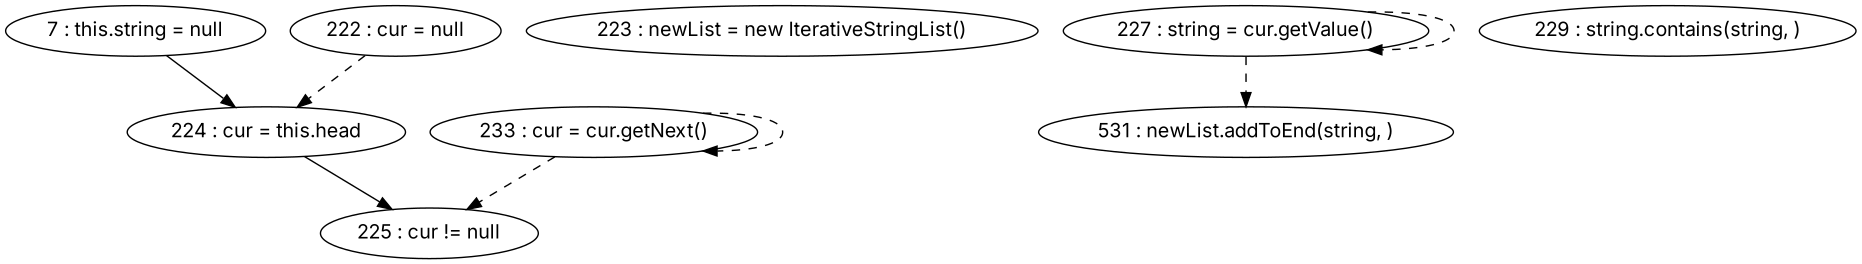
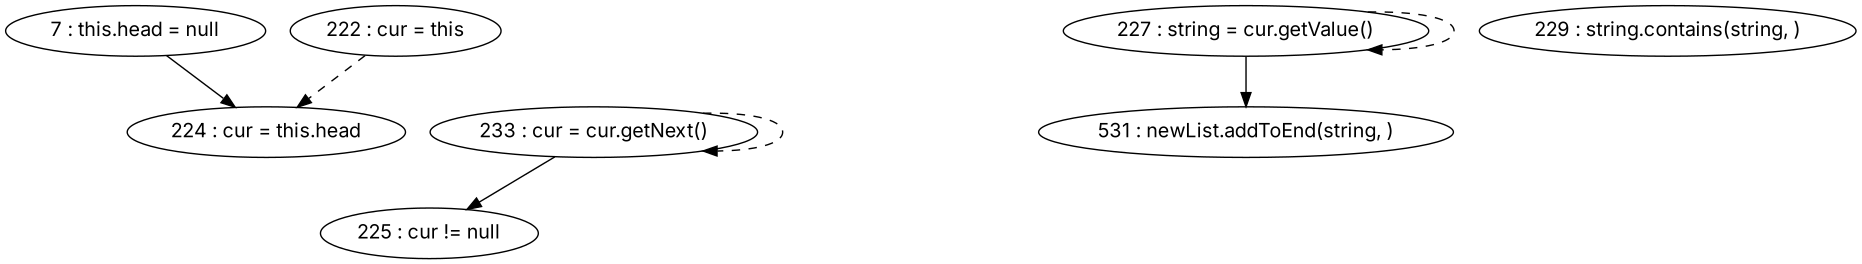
(136, 31) -> (136, 31)
(396, 31) -> (396, 31)
(782, 31) -> none
(1246, 75) -> (1246, 75)
(342, 179) -> none
(517, 179) -> (517, 179)
